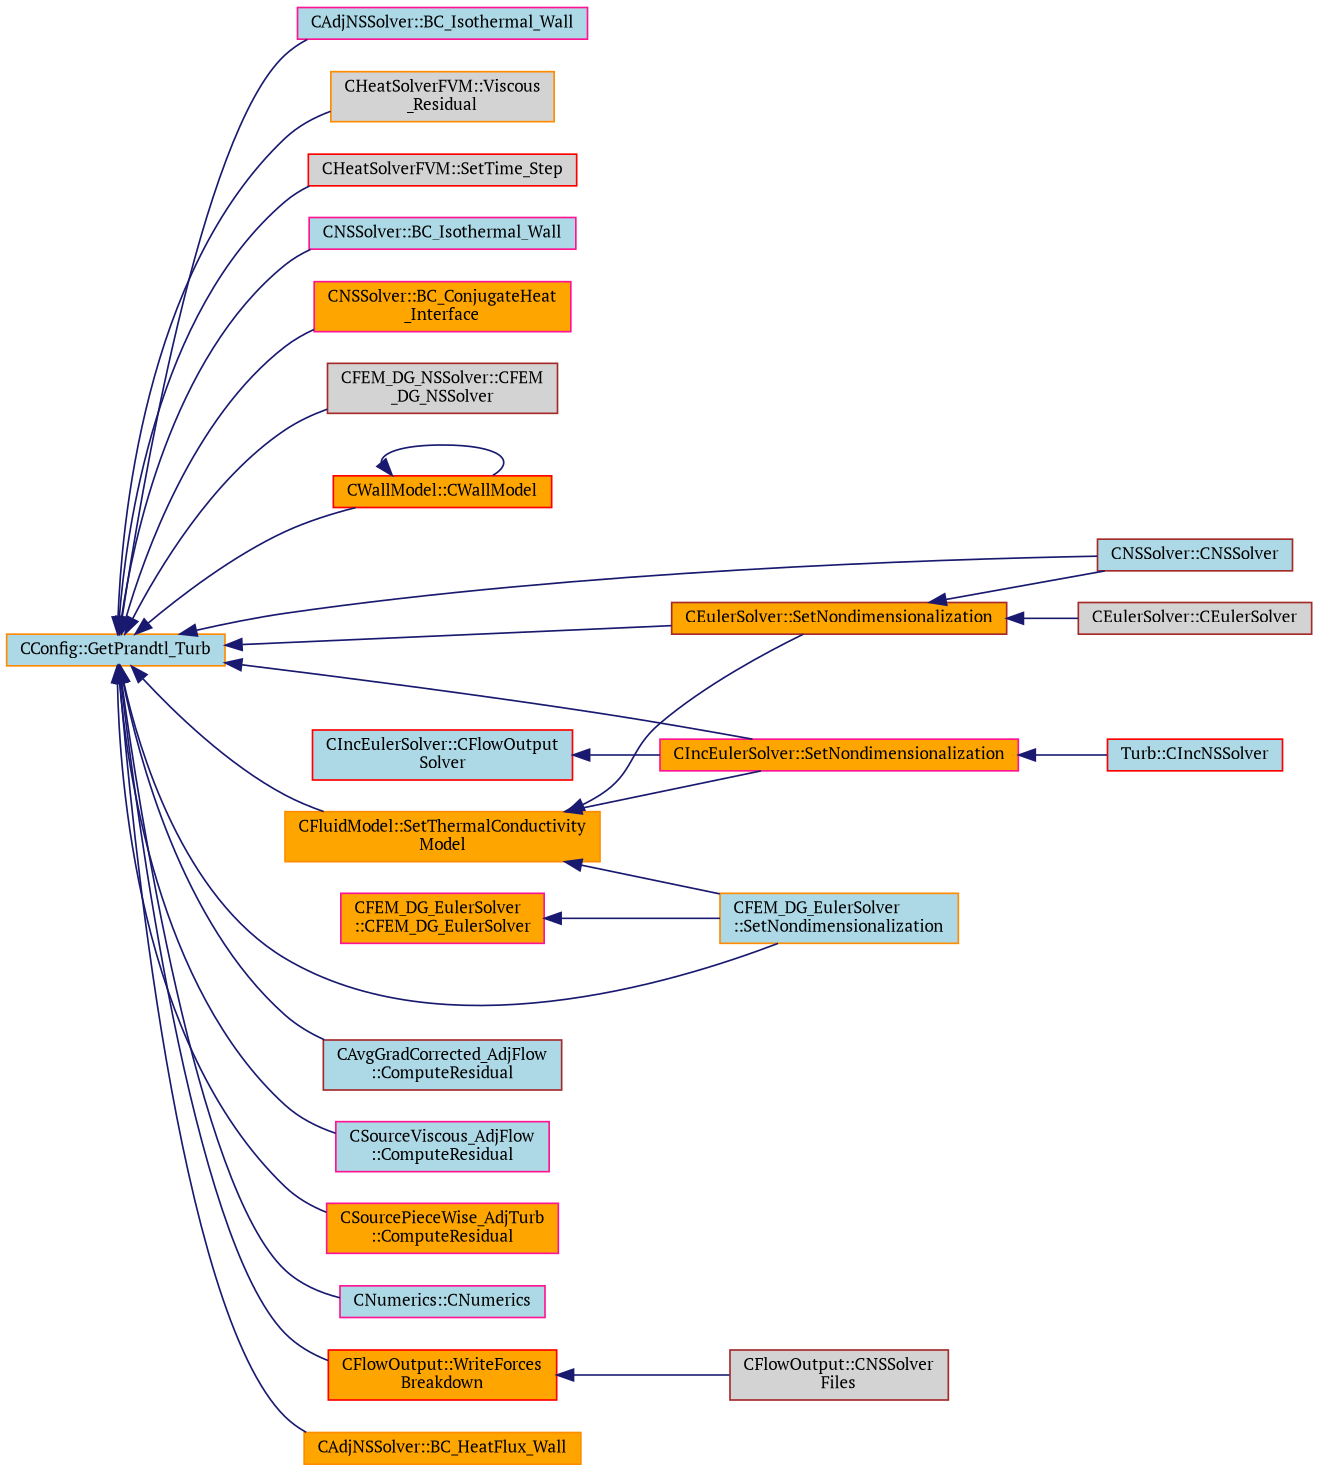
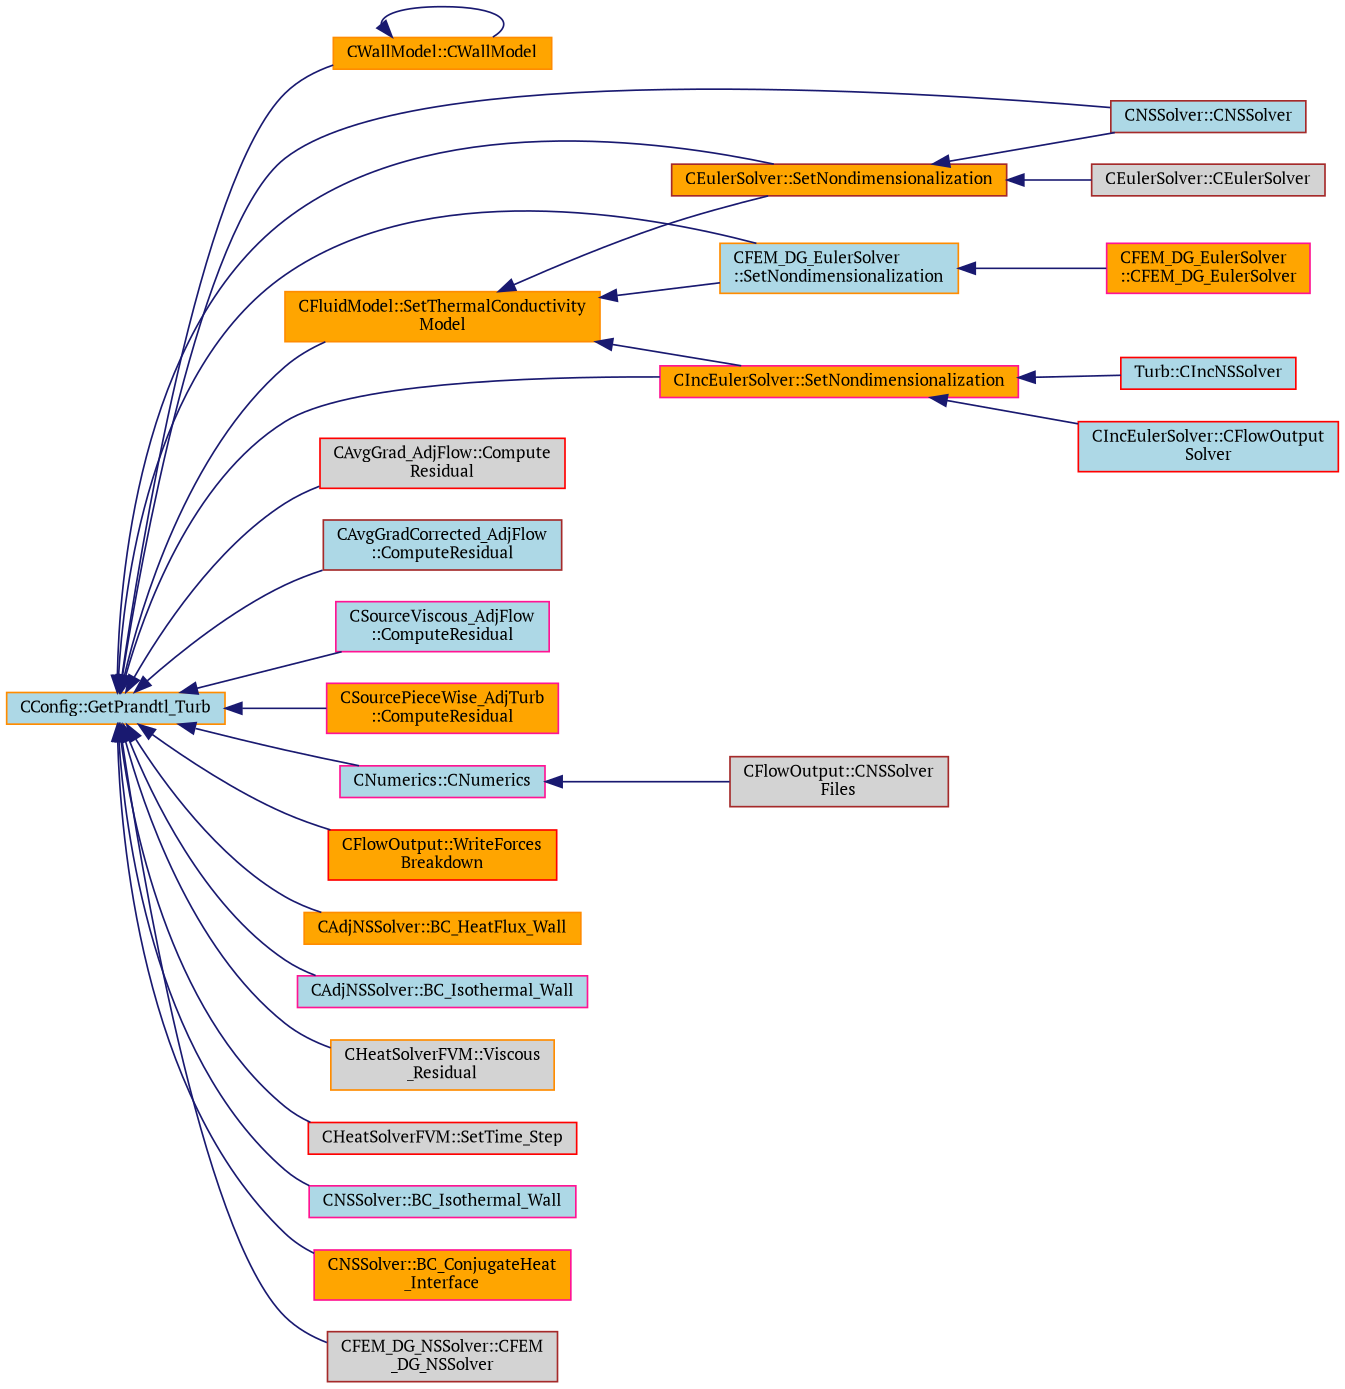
none -> (442, 463)
(442, 492) -> (442, 53)
(621, 755) -> (1012, 412)
(641, 918) -> (1041, 268)
(652, 1375) -> (646, 782)
